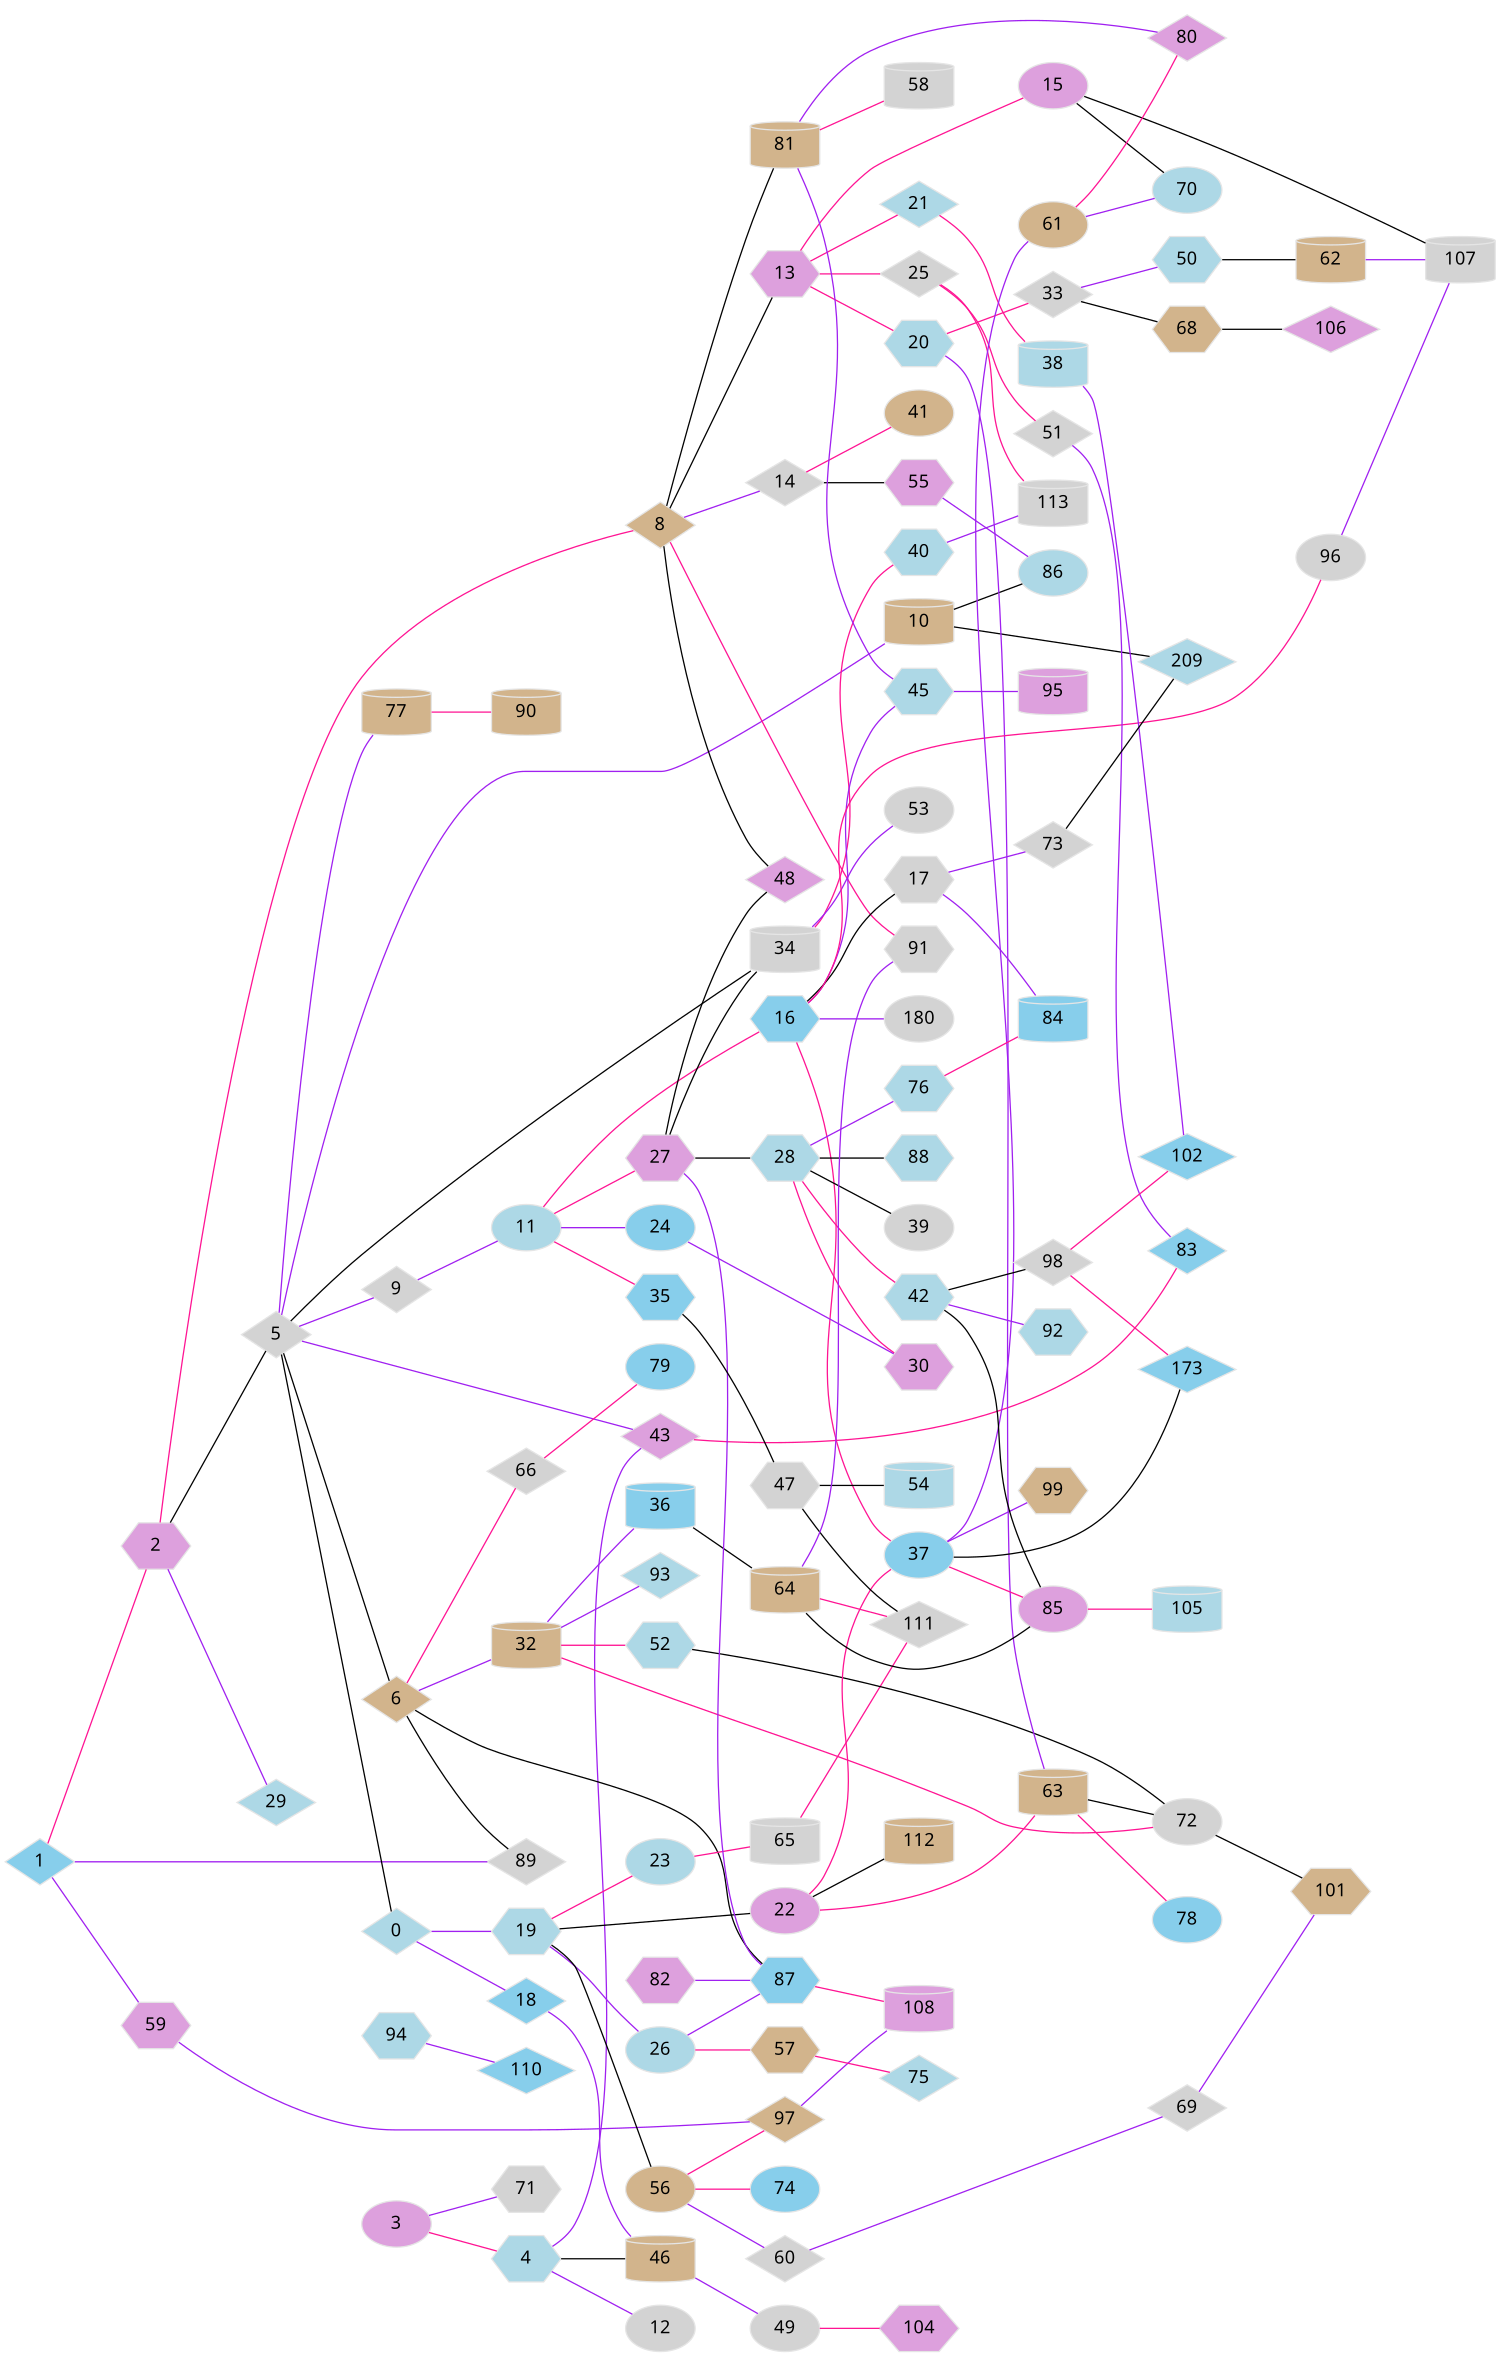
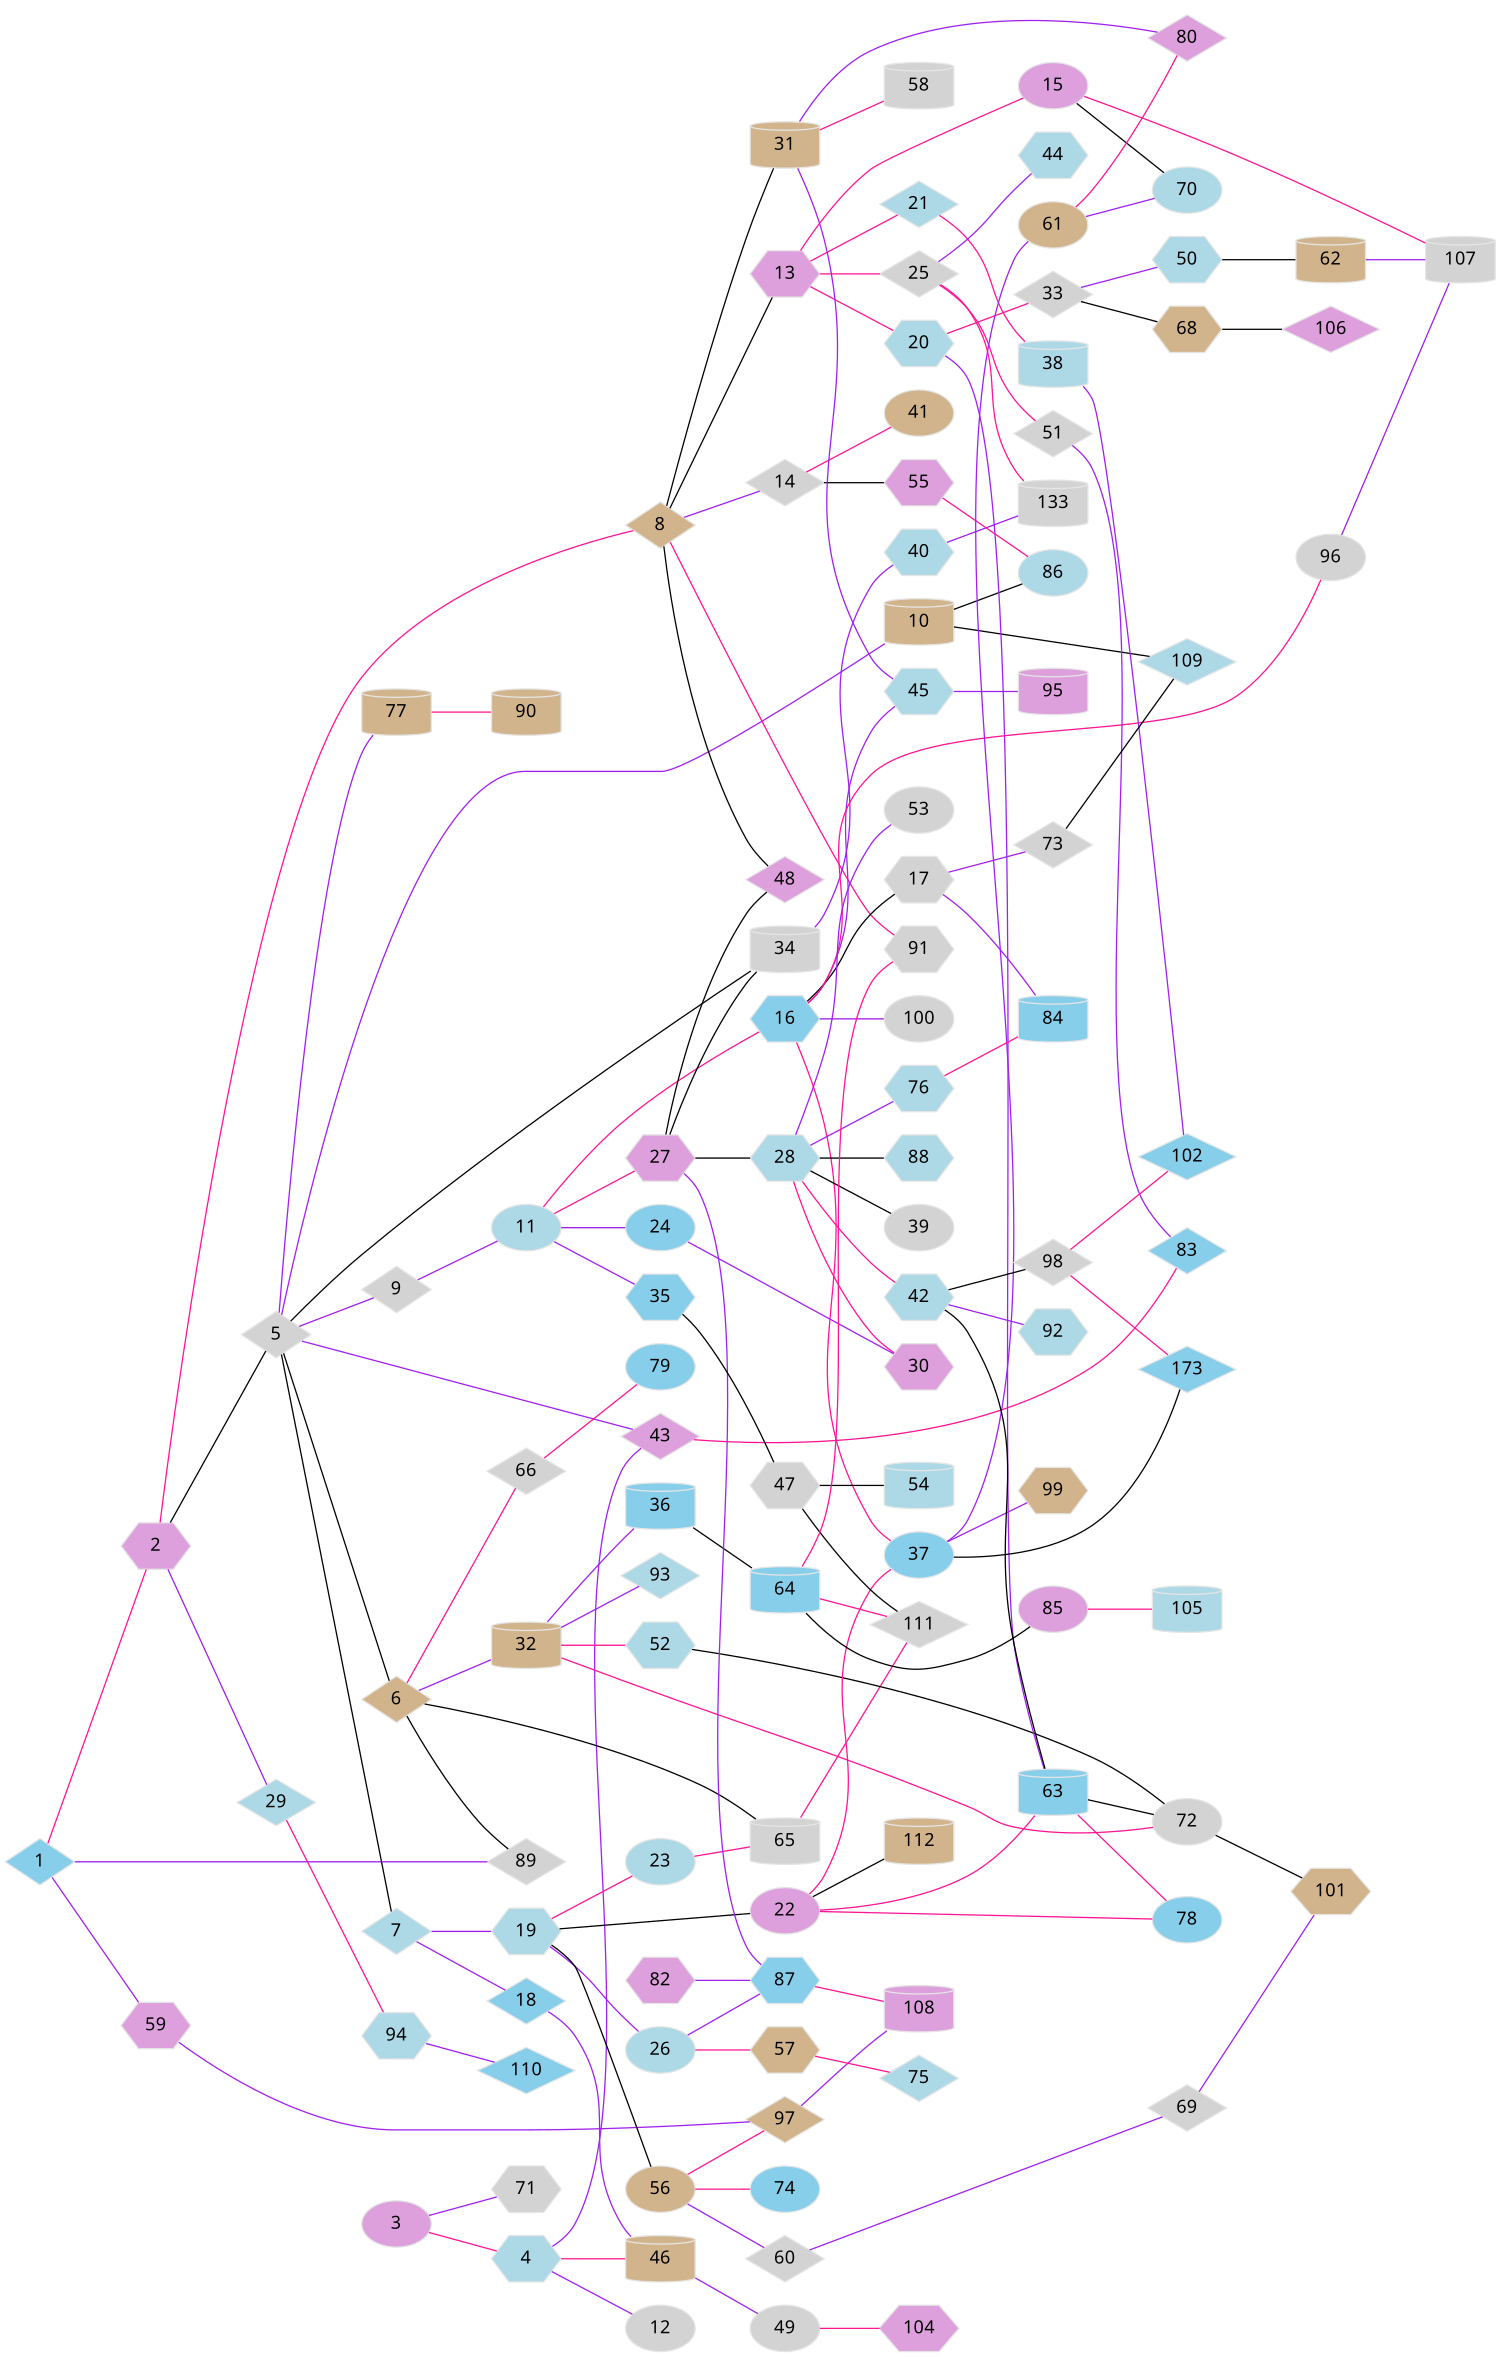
(785, 145) -> (785, 145)
none -> (1053, 155)
(1257, 165) -> (1257, 165)
(1053, 503) -> (1053, 503)
(968, 516) -> (968, 516)
(1187, 662) -> (1187, 662)
(844, 742) -> (844, 742)
(856, 863) -> (836, 983)
(919, 1019) -> (919, 1019)
(594, 1263) -> (594, 1263)
(838, 1338) -> (838, 1338)
(999, 1444) -> (1006, 1533)
(986, 1582) -> none
(785, 1590) -> (785, 1590)
(631, 1792) -> (588, 1743)
(1053, 1792) -> (1053, 1792)
none -> (986, 1915)
none -> (335, 1916)
(397, 1931) -> (397, 1931)
(593, 2259) -> (593, 2259)
